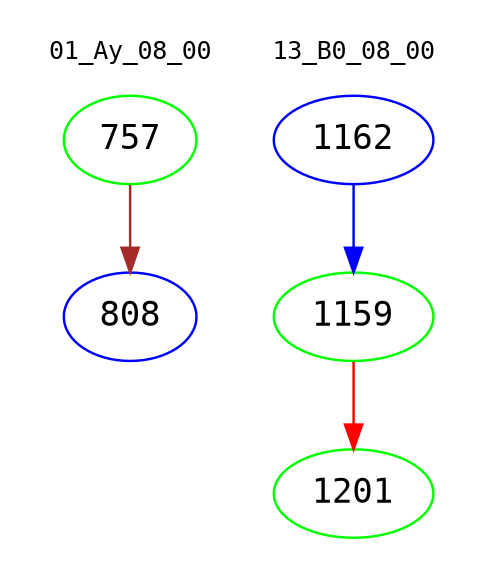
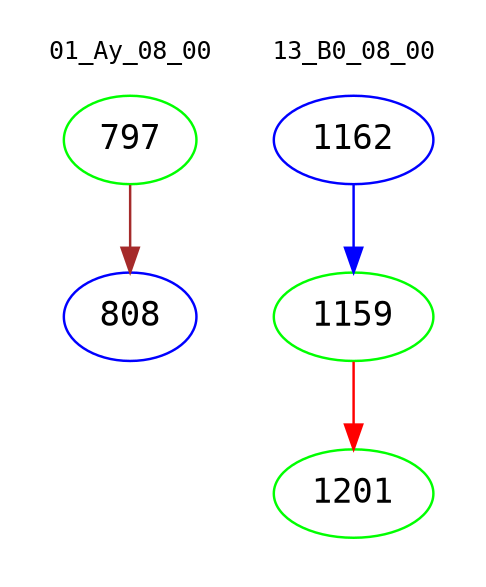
(130, 140) -> (130, 140)
